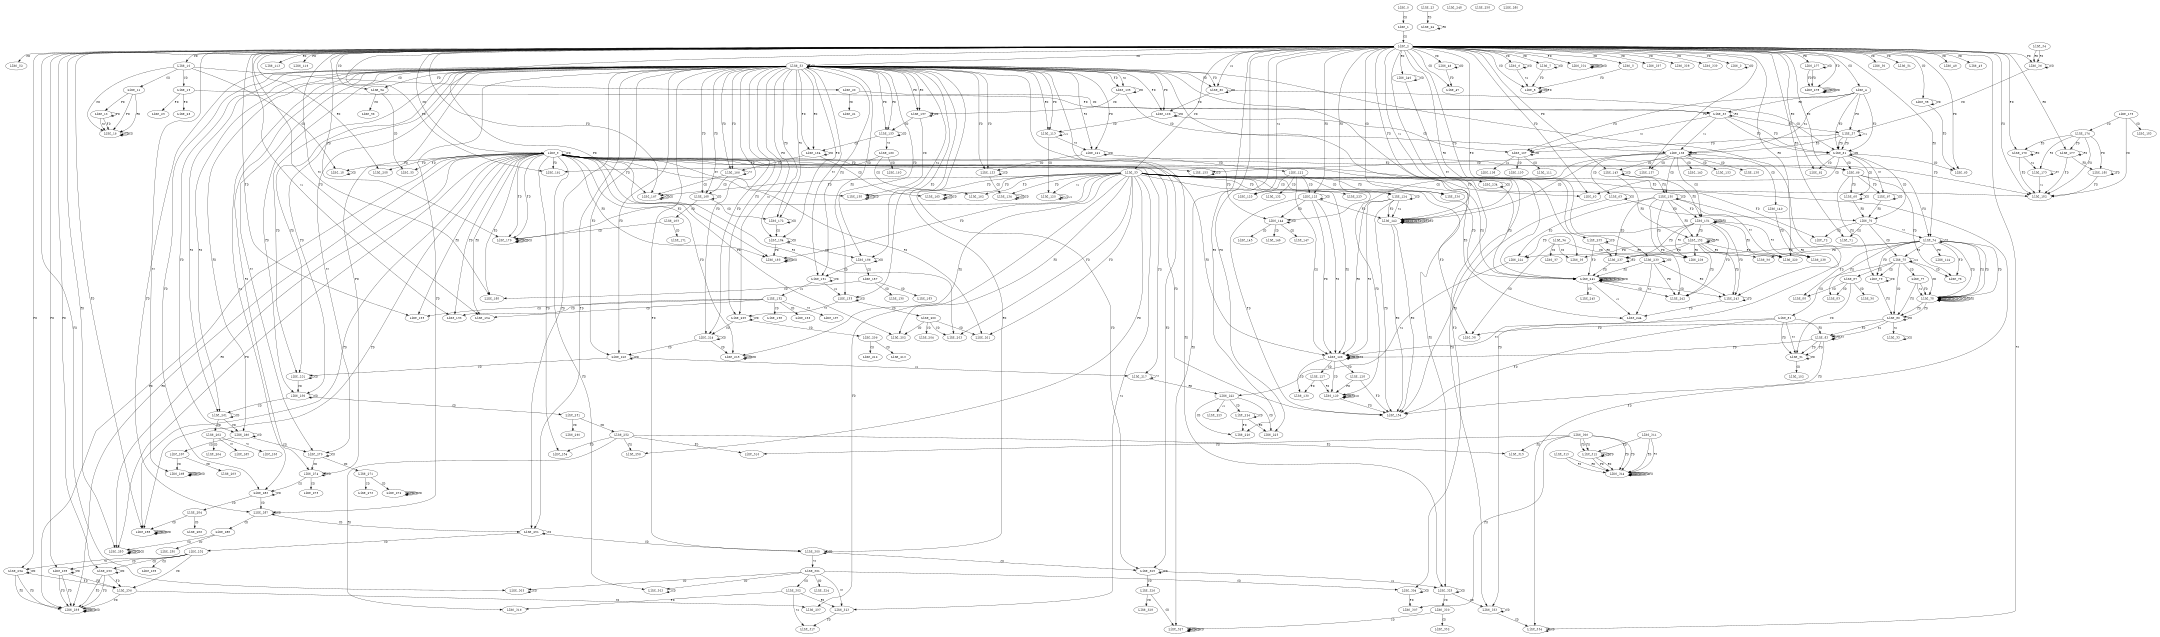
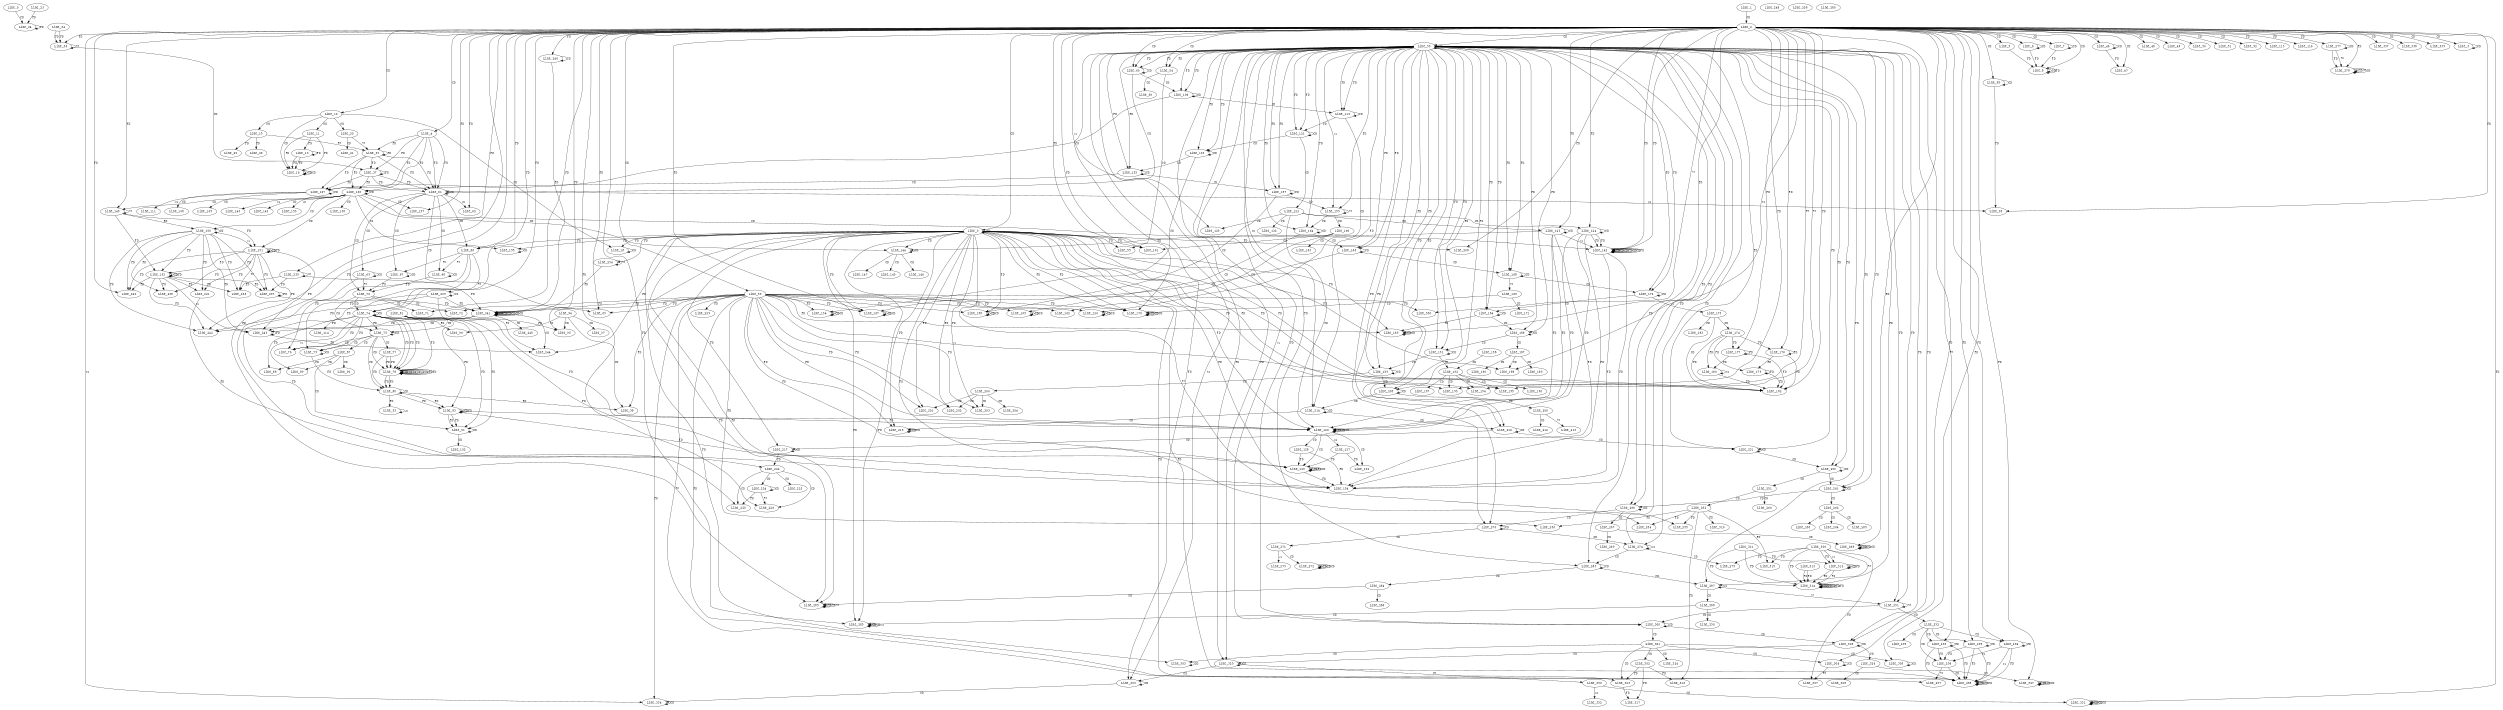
(1403, 16) -> (19, 16)
none -> (1167, 165)
(1784, 241) -> (148, 254)
(1833, 277) -> (446, 324)
(775, 307) -> (1471, 362)
none -> (1677, 307)
(1630, 394) -> (871, 457)
(1168, 445) -> (1771, 552)
none -> (1681, 527)
(1312, 625) -> (1833, 699)
